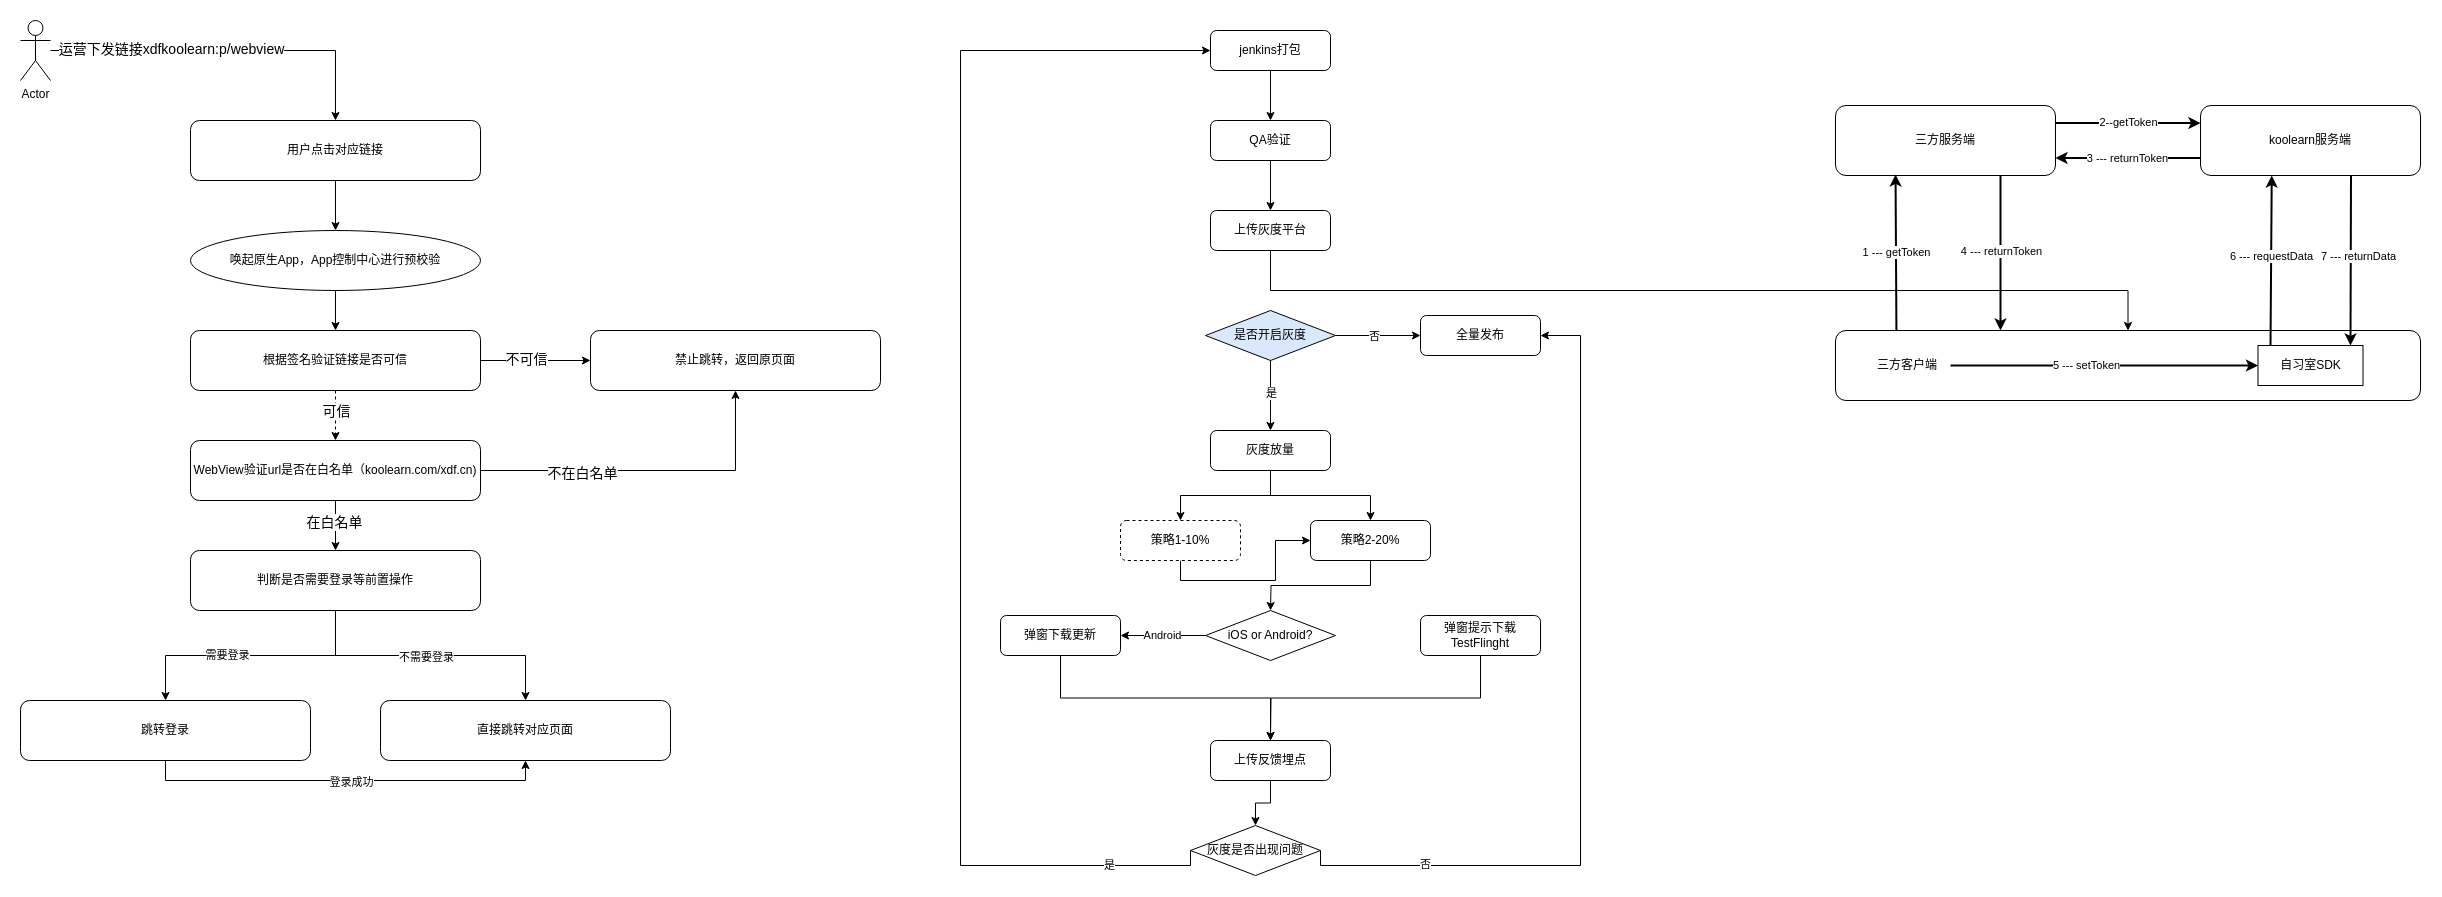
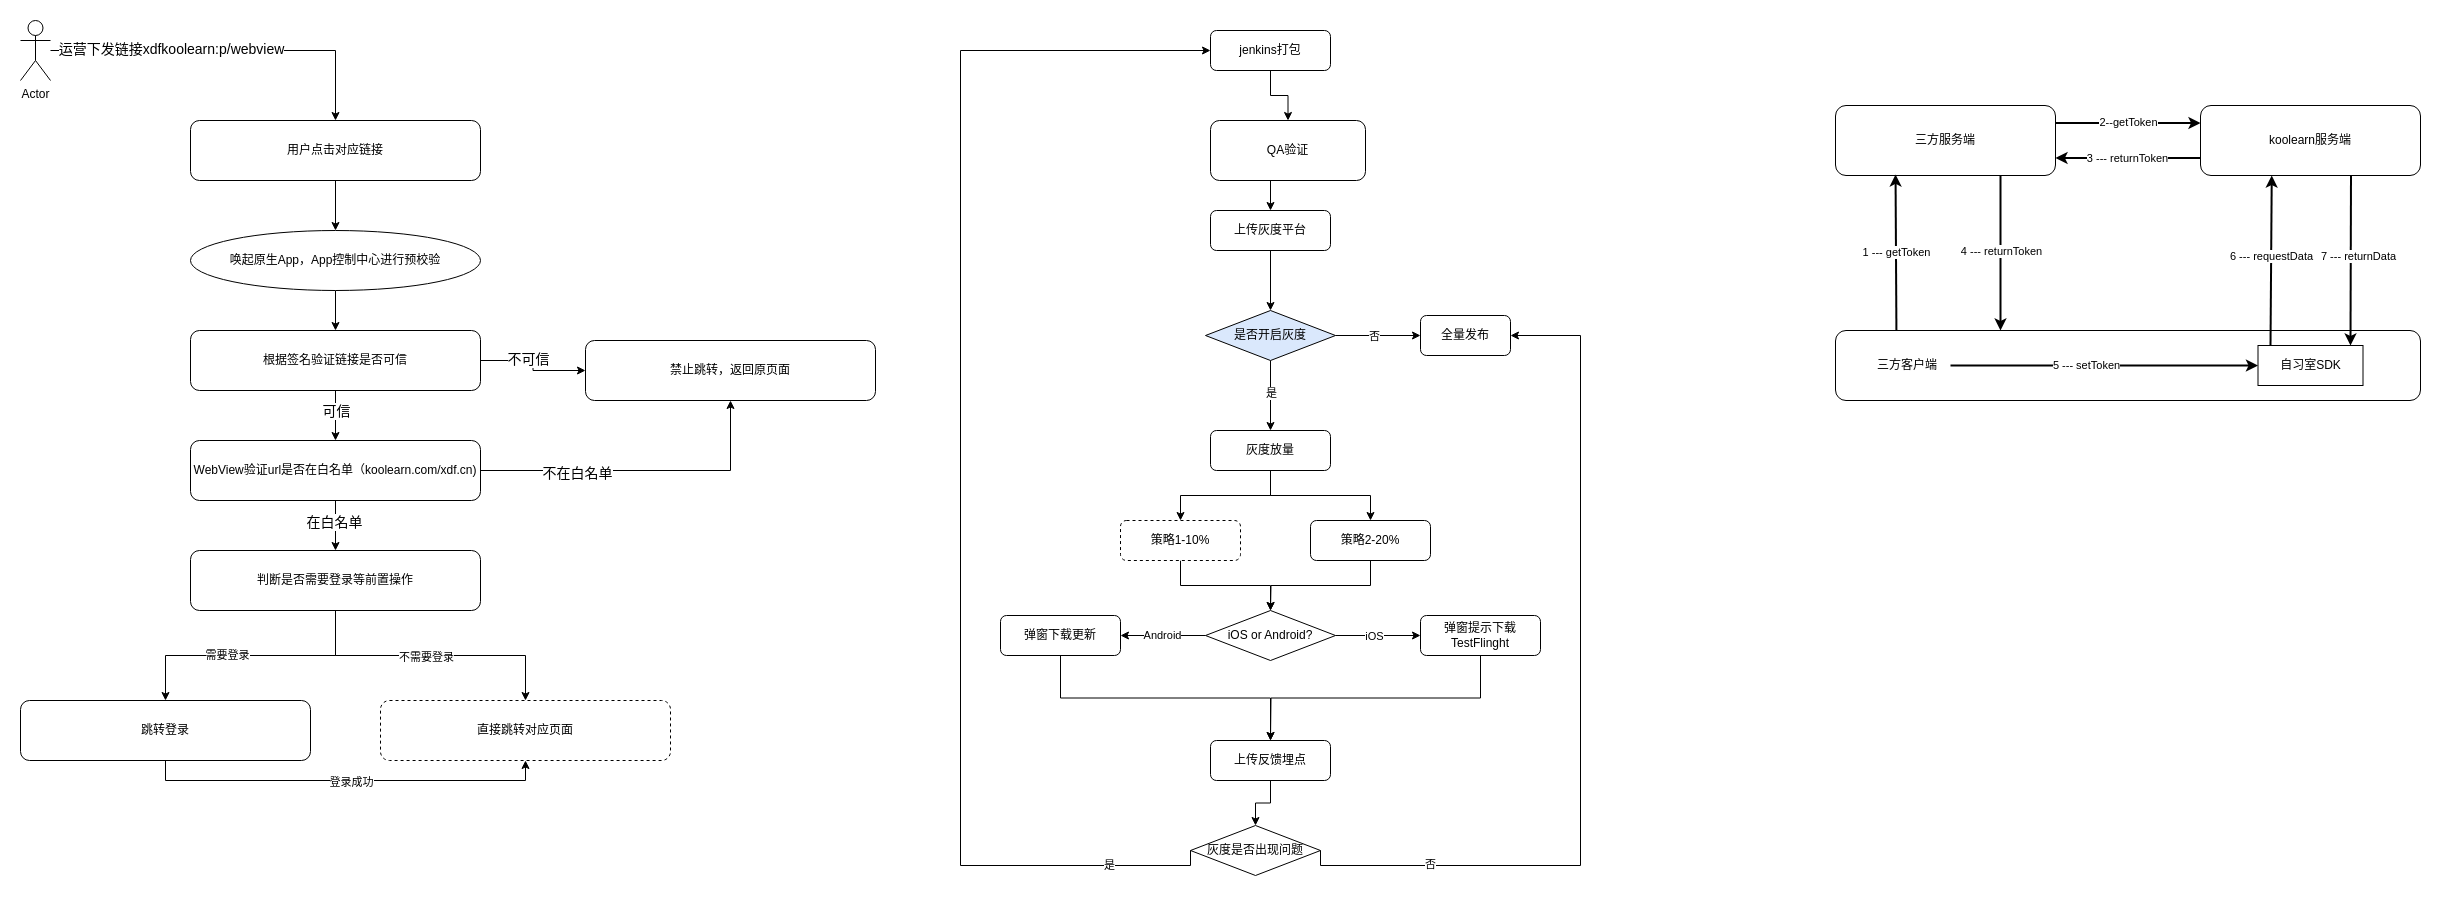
(1271, 141) -> (1288, 151)
(1714, 291) -> (1271, 296)
(1481, 336) -> (1466, 336)
(736, 361) -> (731, 371)
(336, 426) -> (336, 426)
(1261, 581) -> (1221, 586)
none -> (1375, 636)
(526, 731) -> (526, 731)
